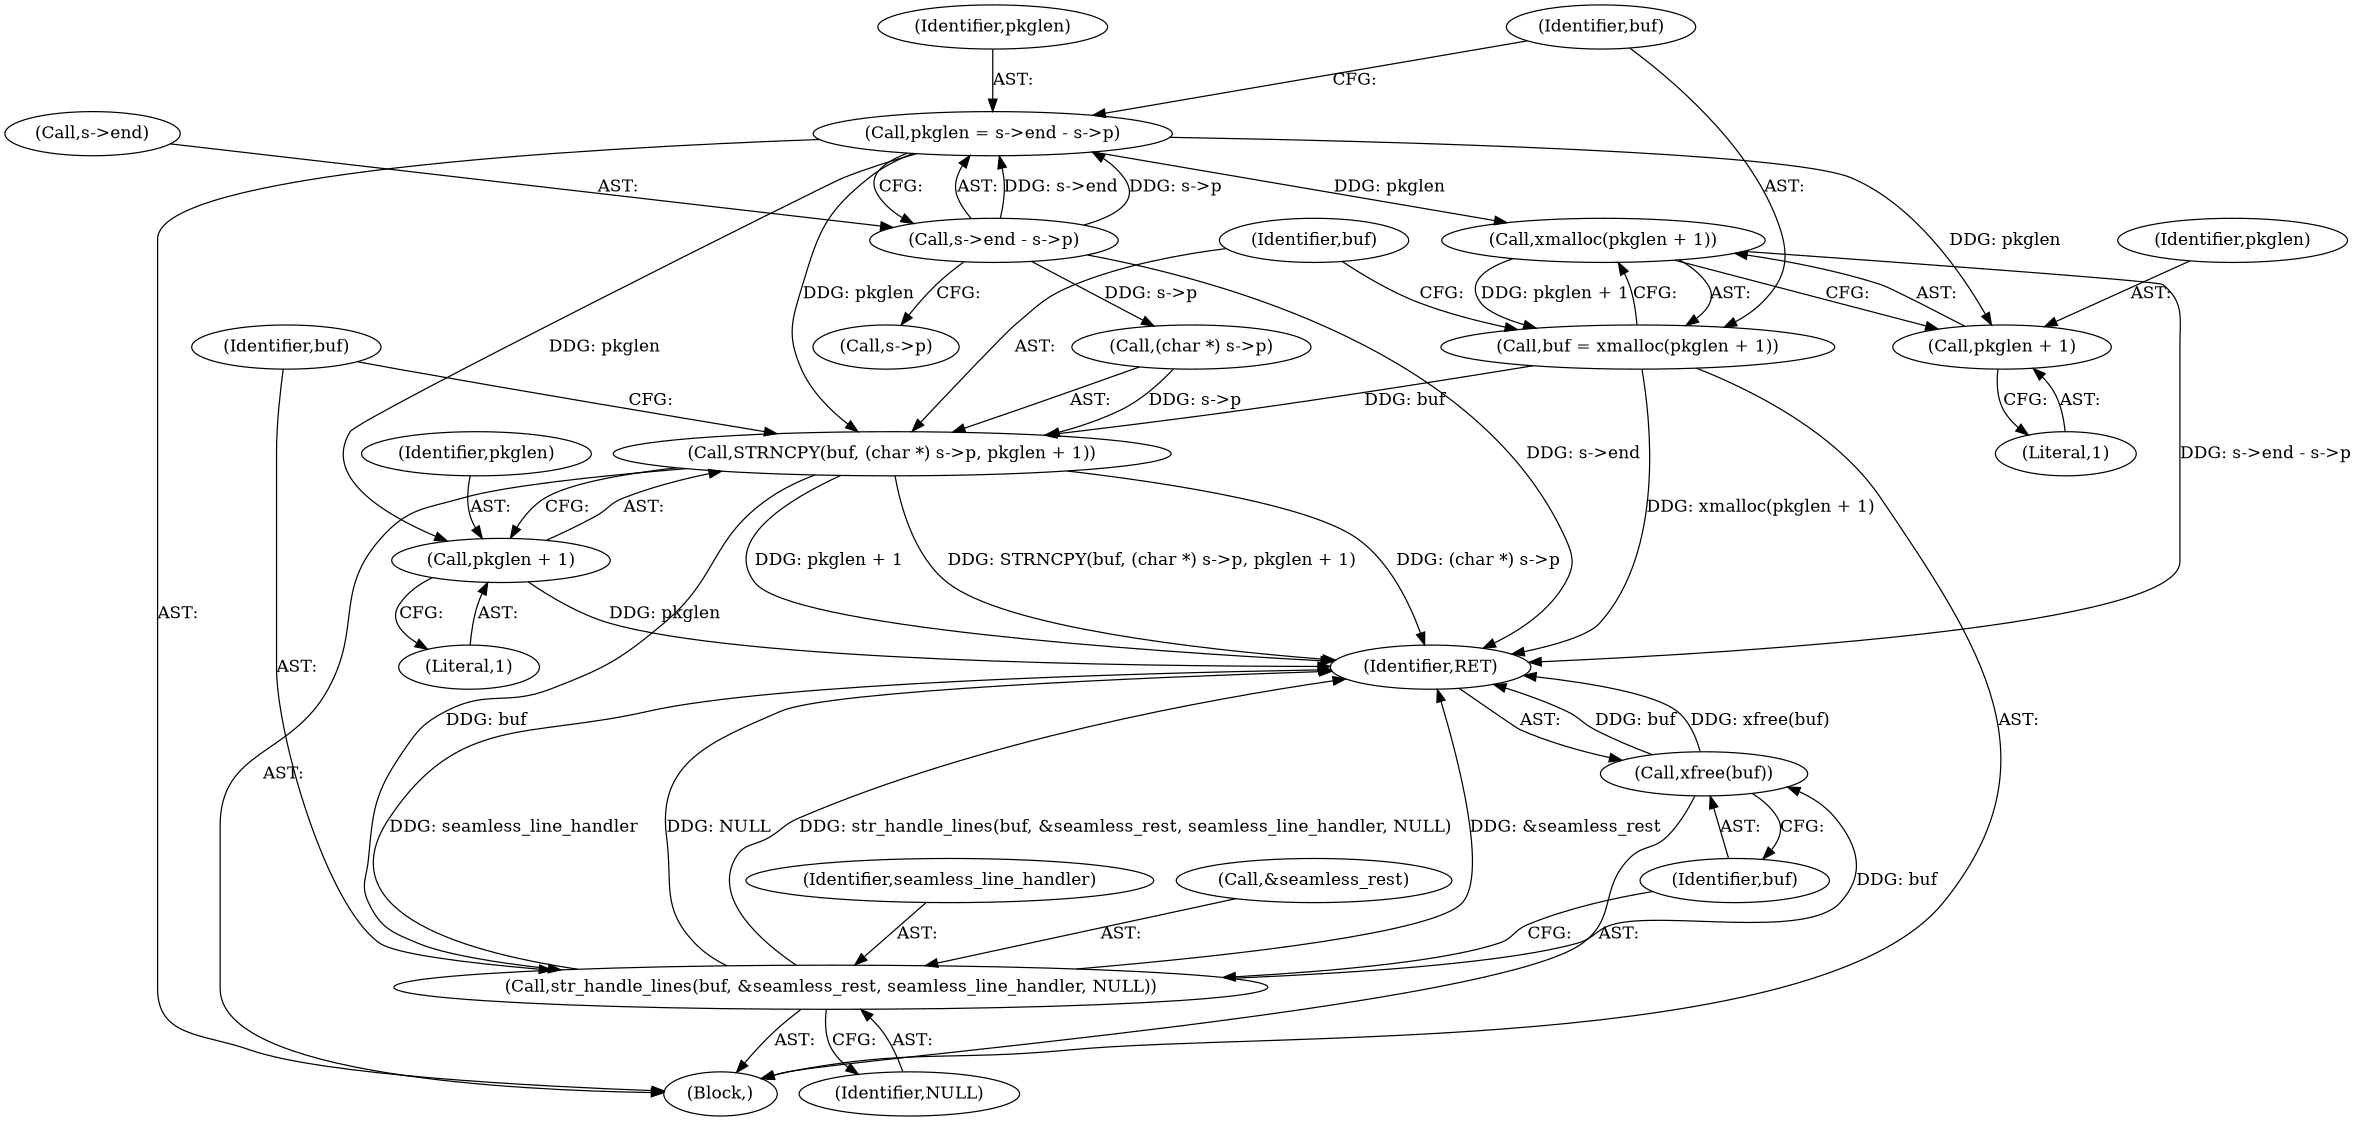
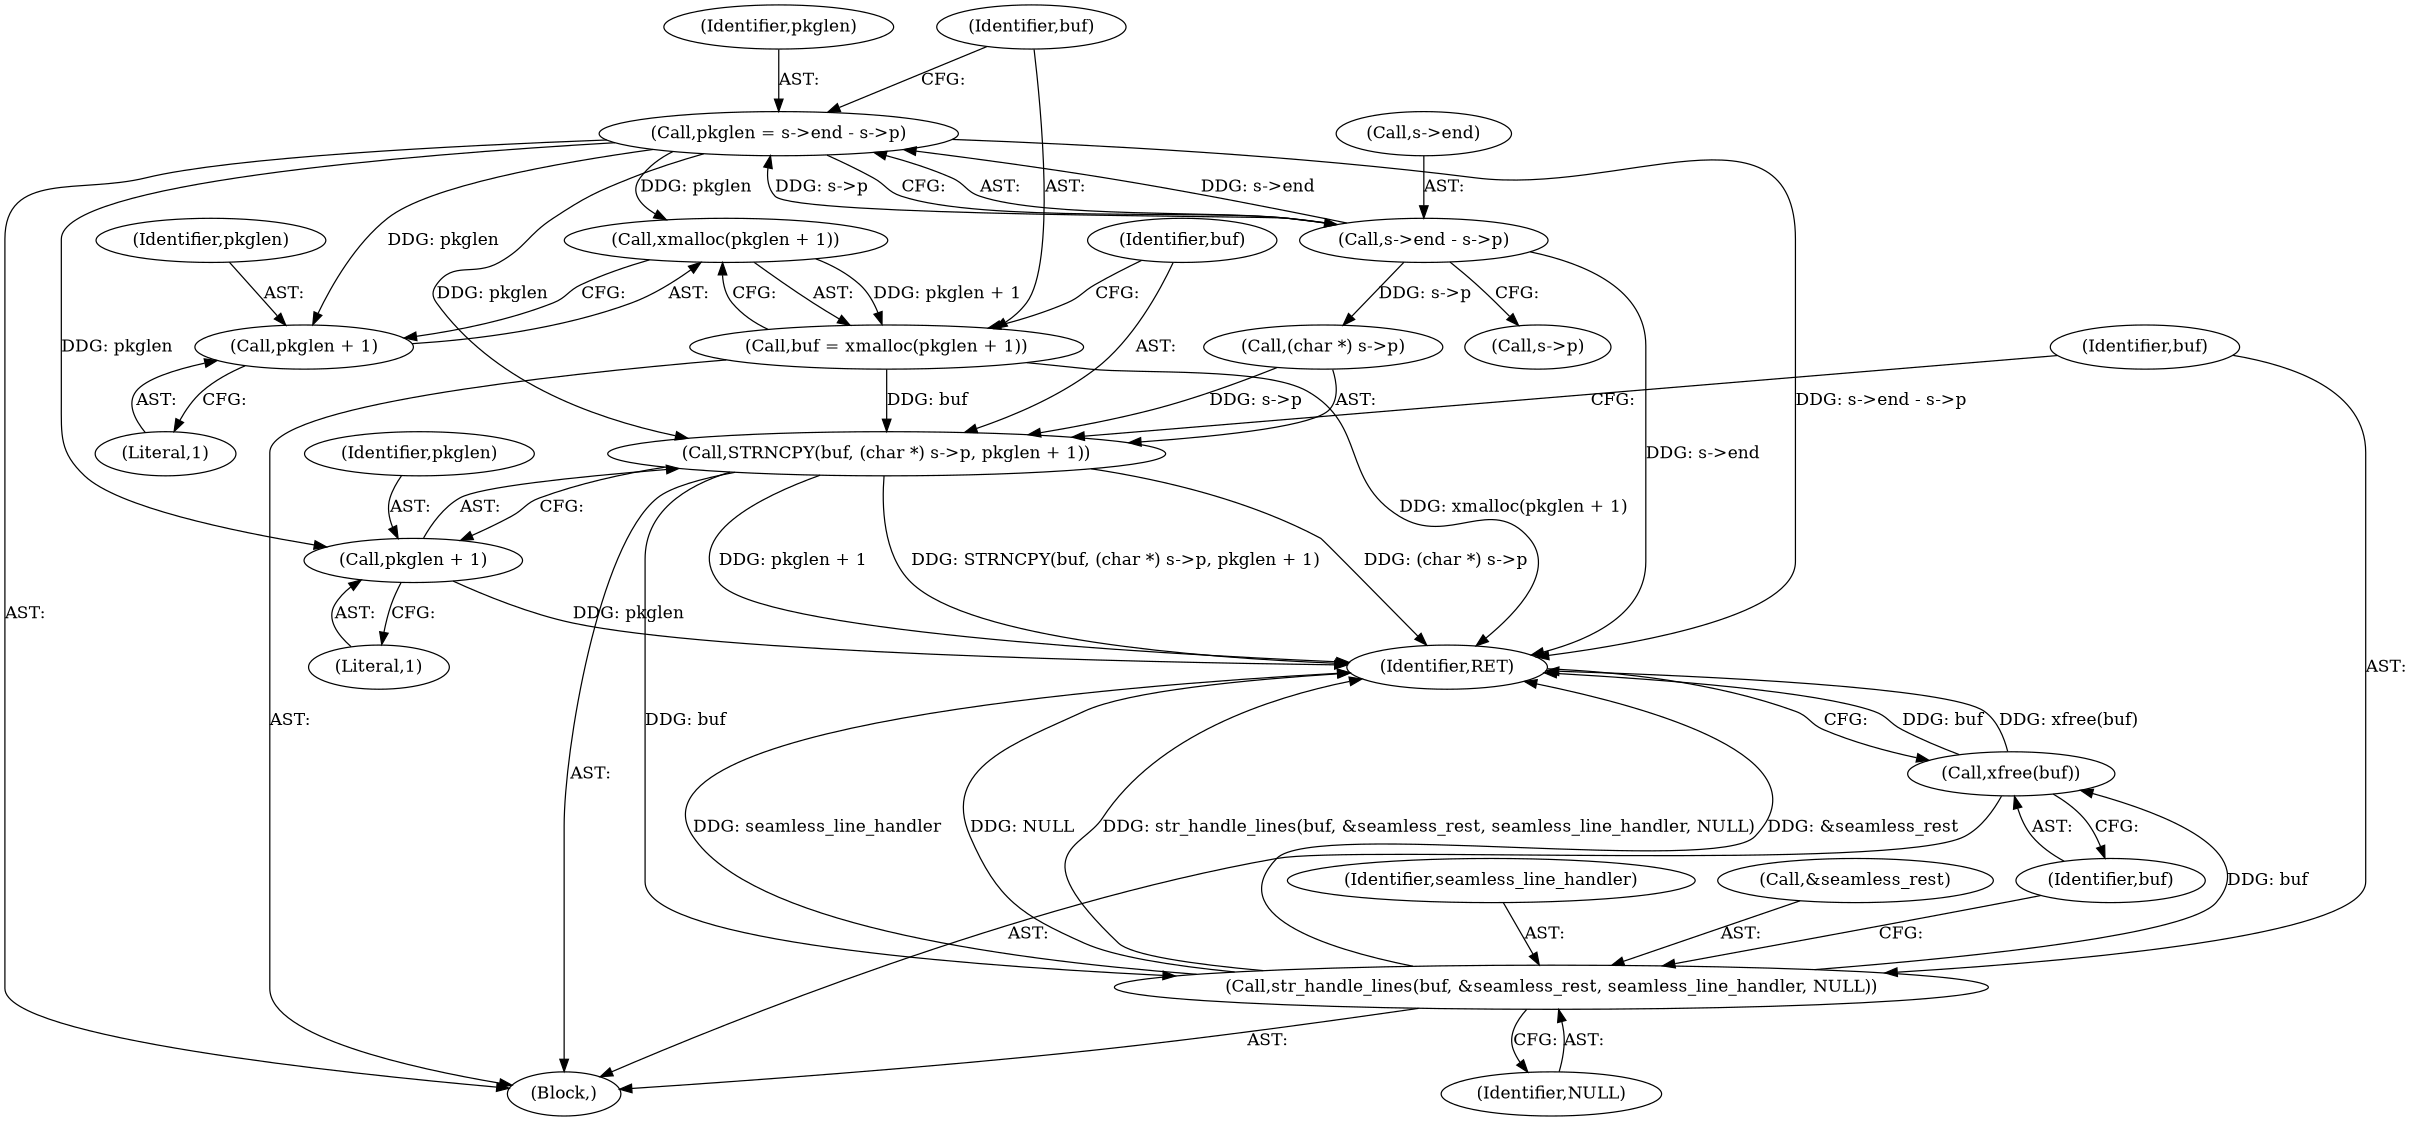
(2180, 538) -> (1696, 161)
(1543, 721) -> (1849, 721)
